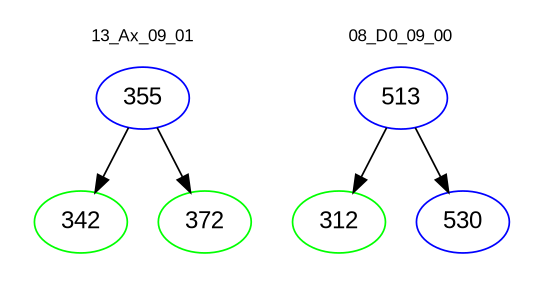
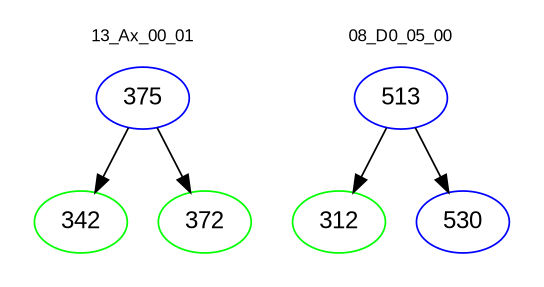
(143, 37) -> (143, 37)
(401, 37) -> (401, 37)
(143, 98) -> (143, 98)
